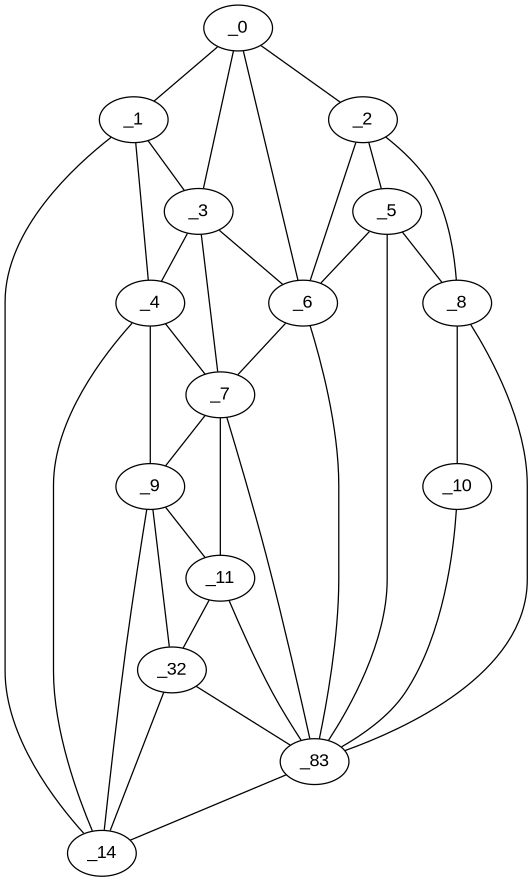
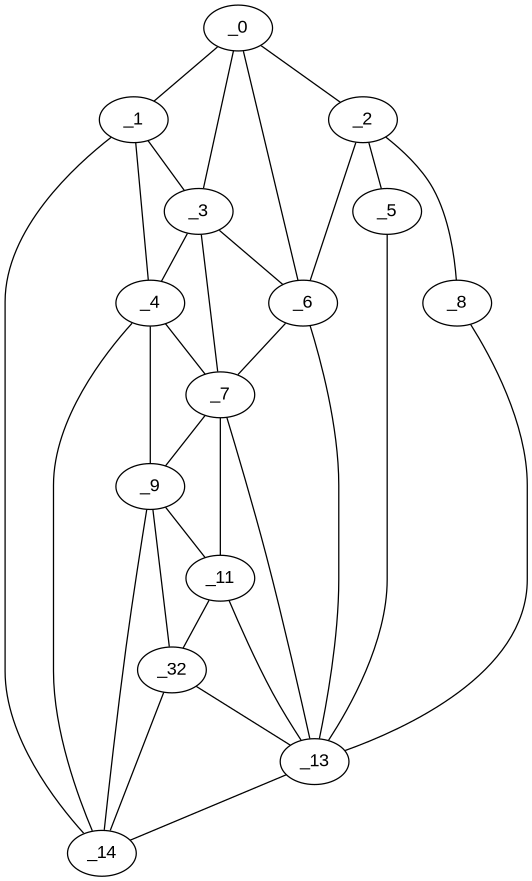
(345, 257) -> none
(422, 257) -> none
(457, 487) -> none
(315, 762) -> (315, 762)
